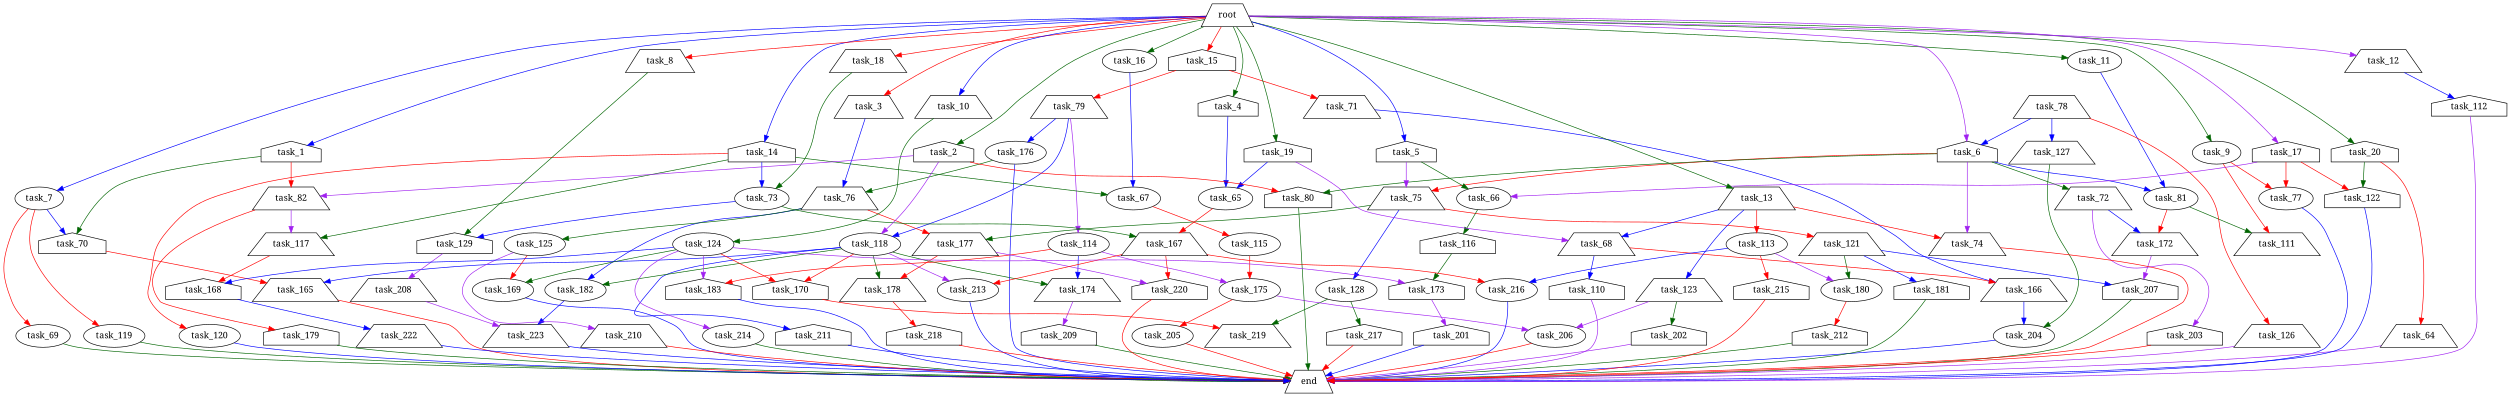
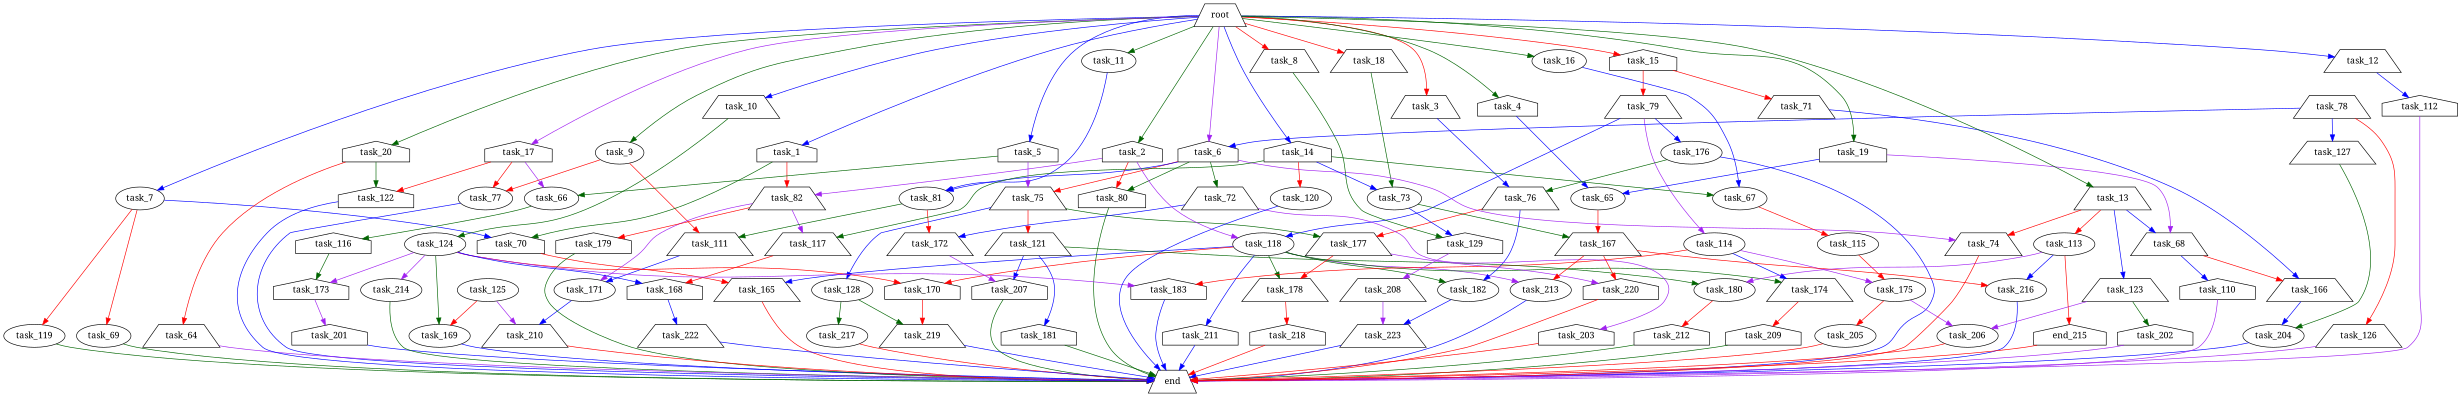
(1800, 27) -> (1785, 27)
(674, 225) -> none
none -> (585, 290)
(1771, 290) -> (2070, 336)
(1069, 310) -> (1788, 312)
(1364, 336) -> (837, 336)
none -> (1056, 362)
